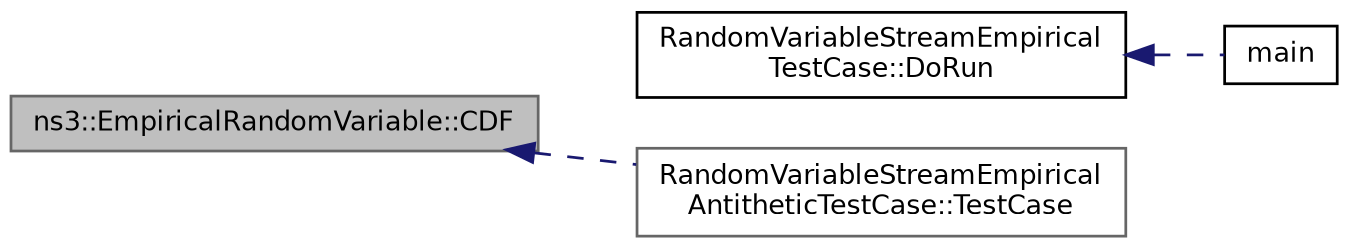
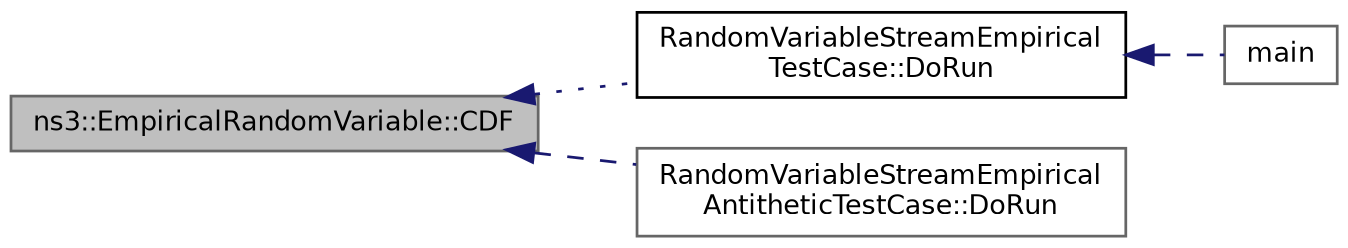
(1281, 55) -> (1281, 55)
none -> (585, 88)
(881, 192) -> (881, 192)
